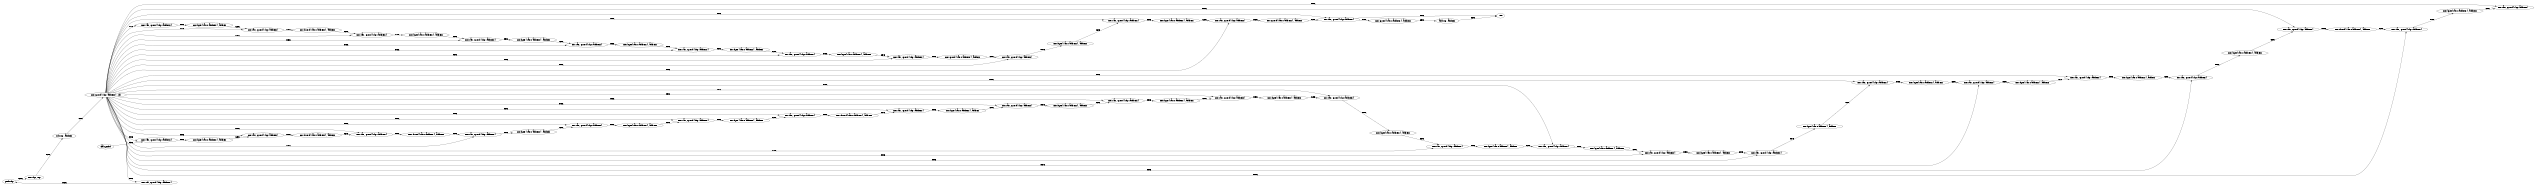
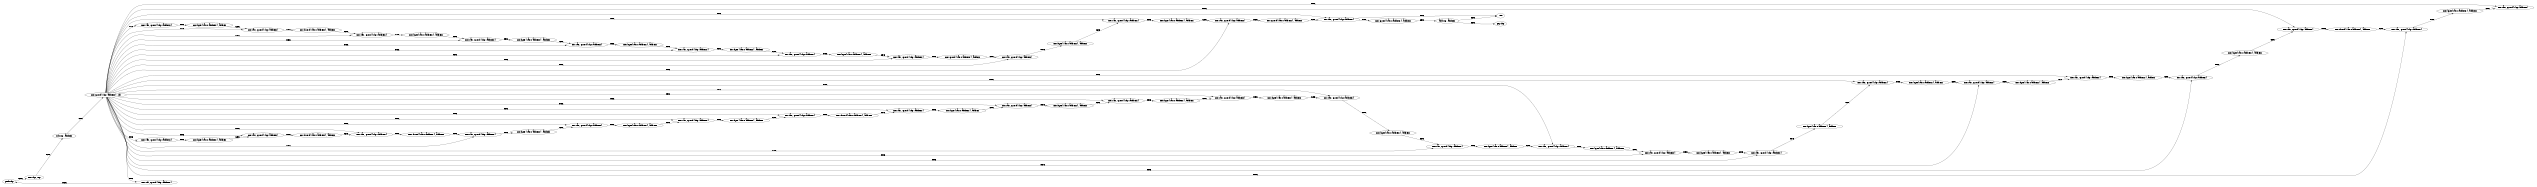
none -> (1501, 24)
(106, 147) -> none
